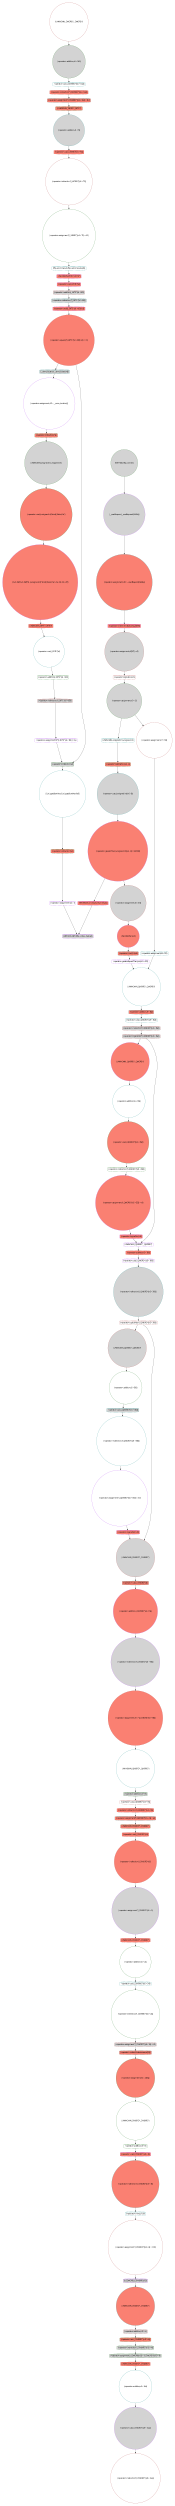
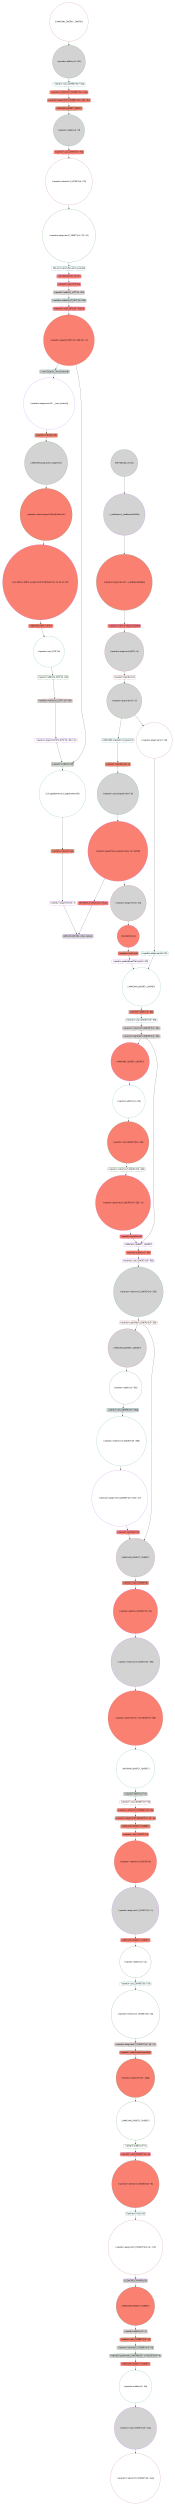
(69, 109) -> (69, 109)
